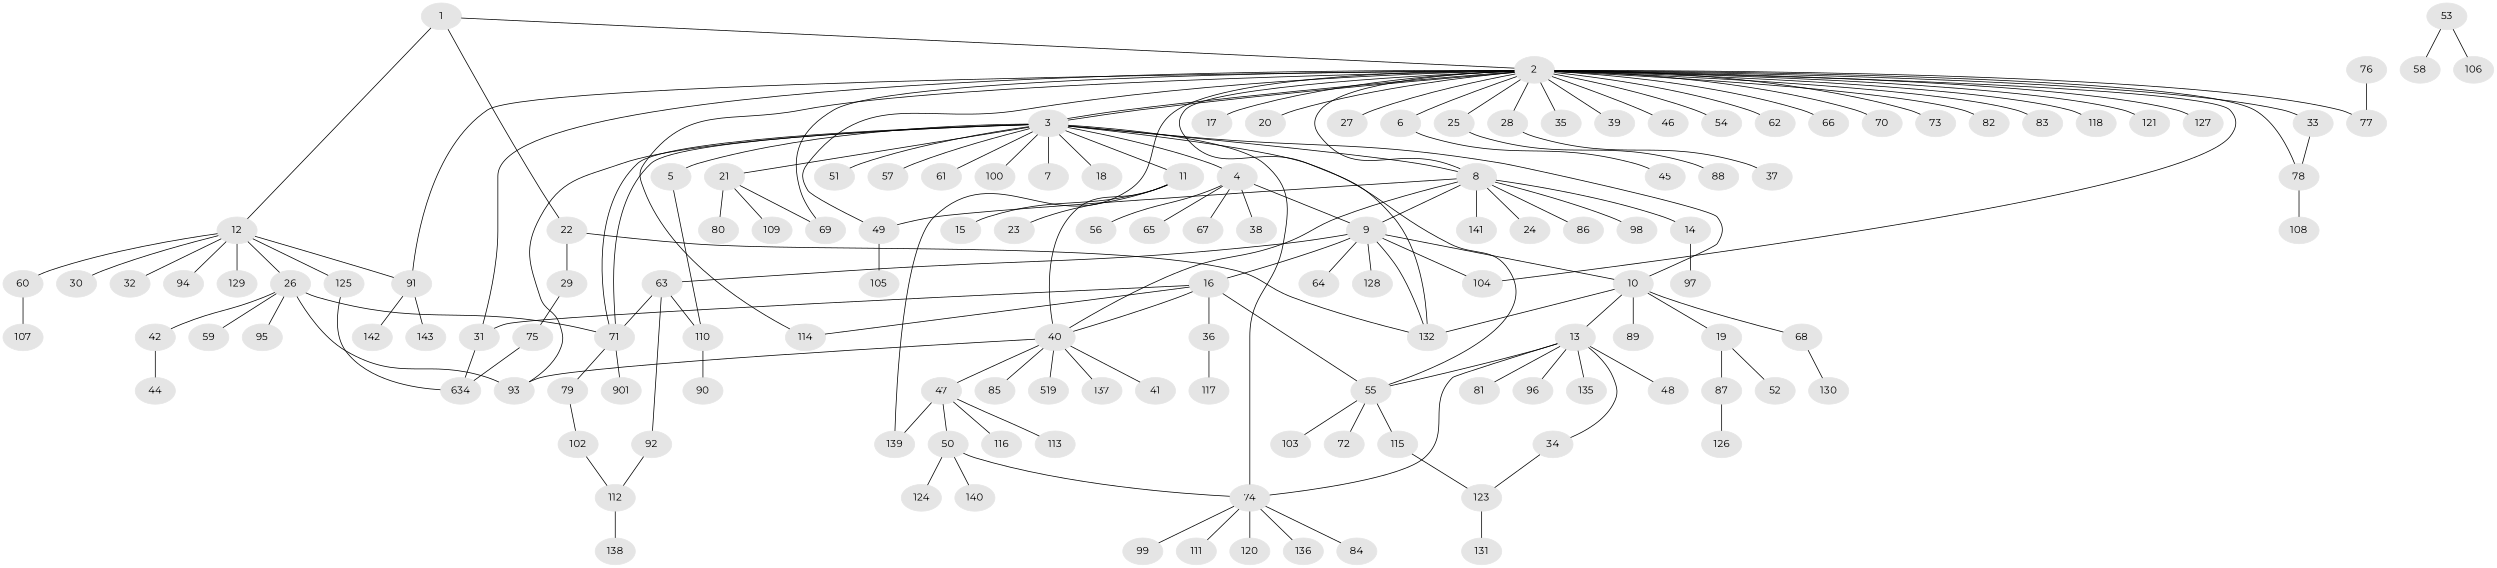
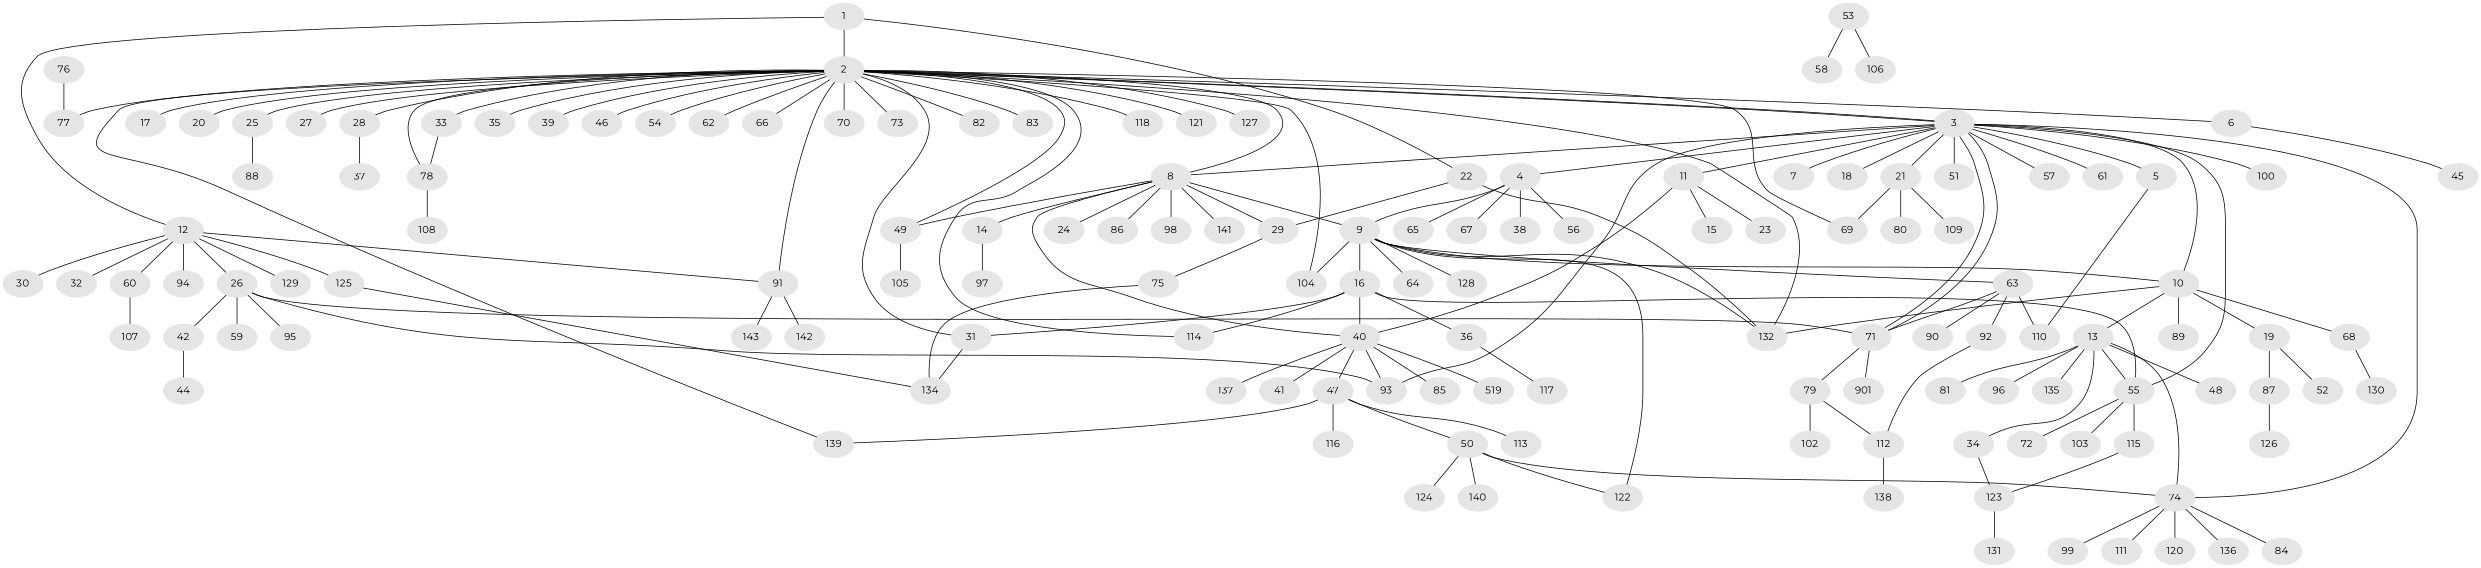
none -> (1225, 204)
(703, 365) -> (1970, 312)
(461, 391) -> (930, 391)
(597, 471) -> (1847, 418)
none -> (1623, 498)
